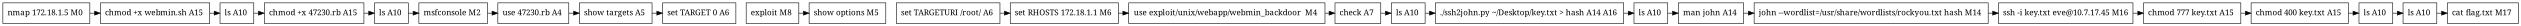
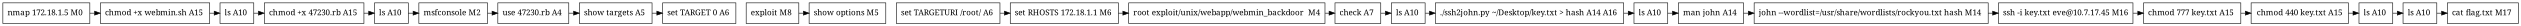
(1227, 13) -> (1227, 13)
(2300, 13) -> (2300, 13)
